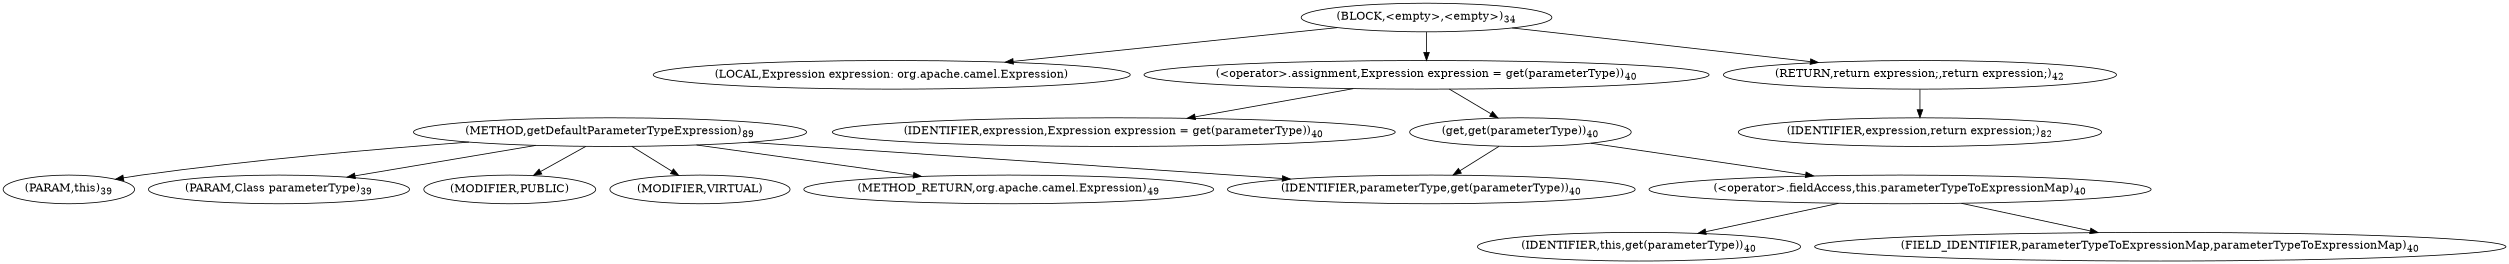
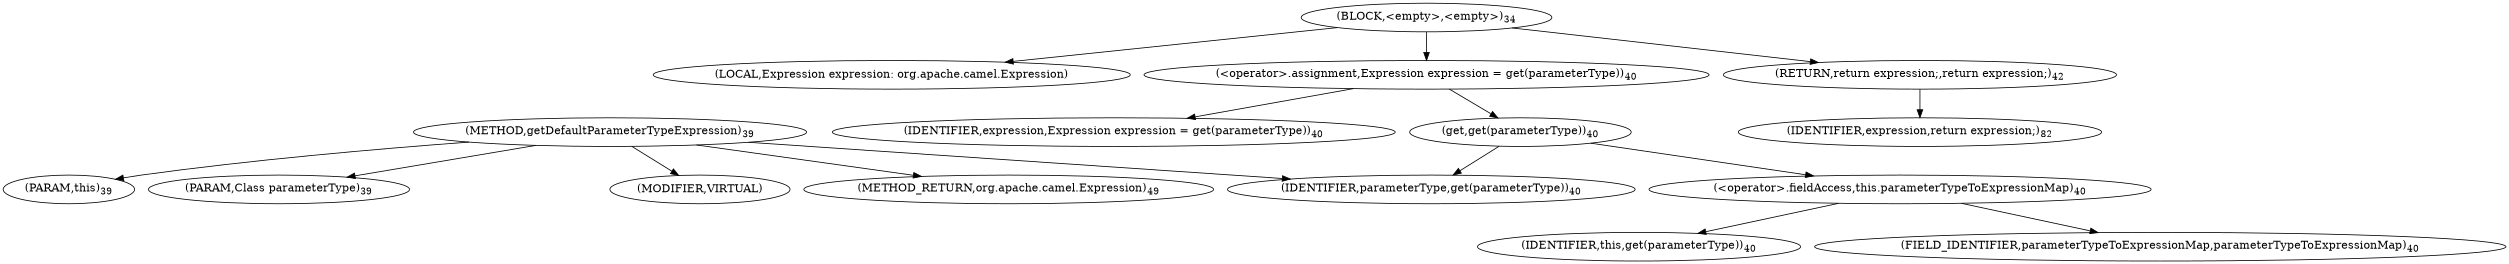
(749, 131) -> (749, 131)
(510, 189) -> none
